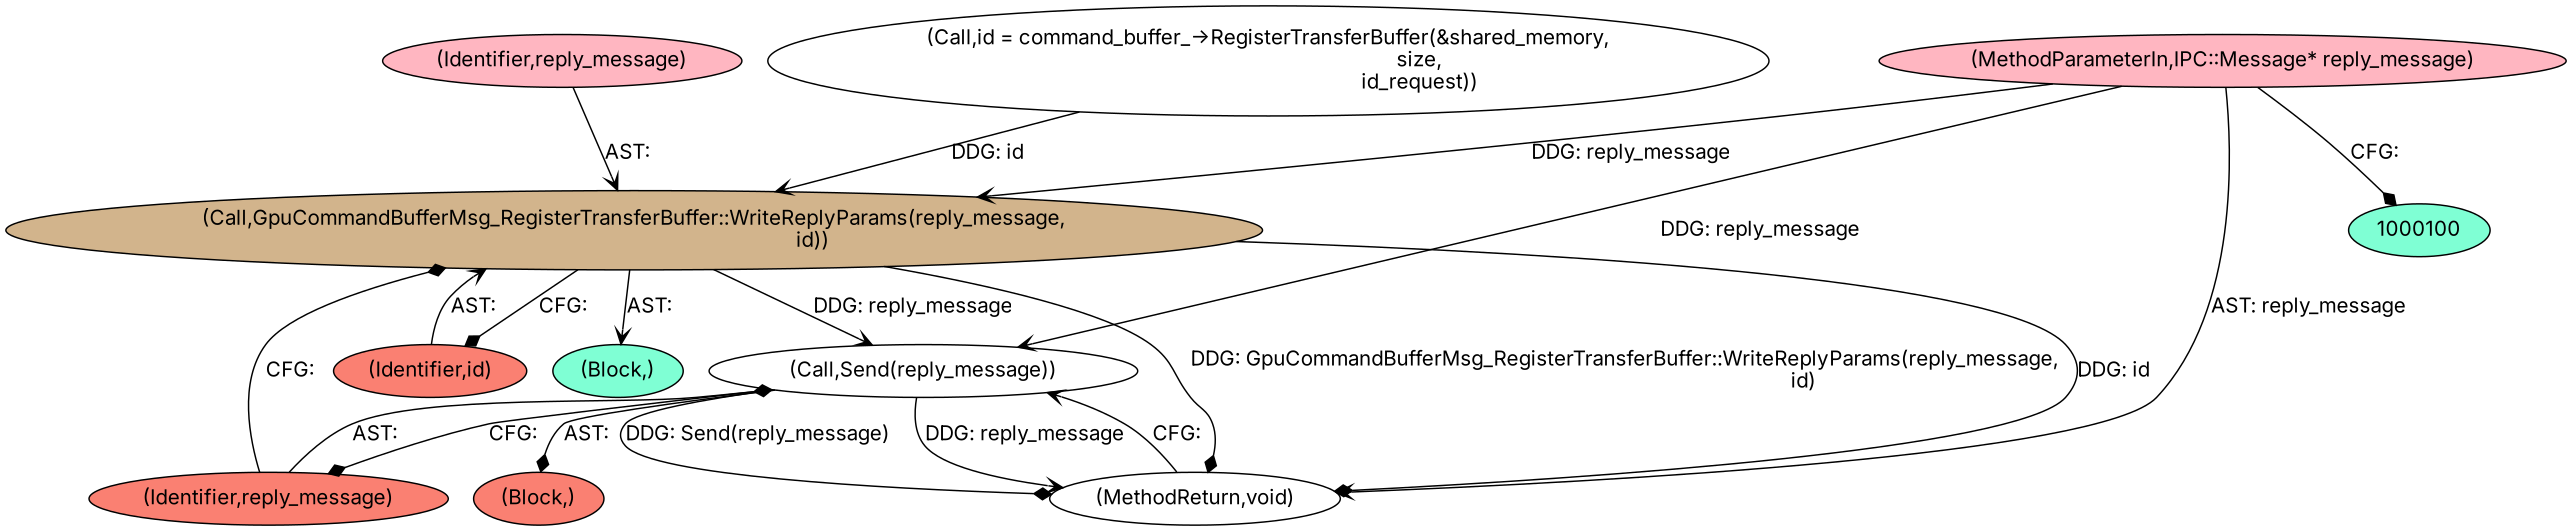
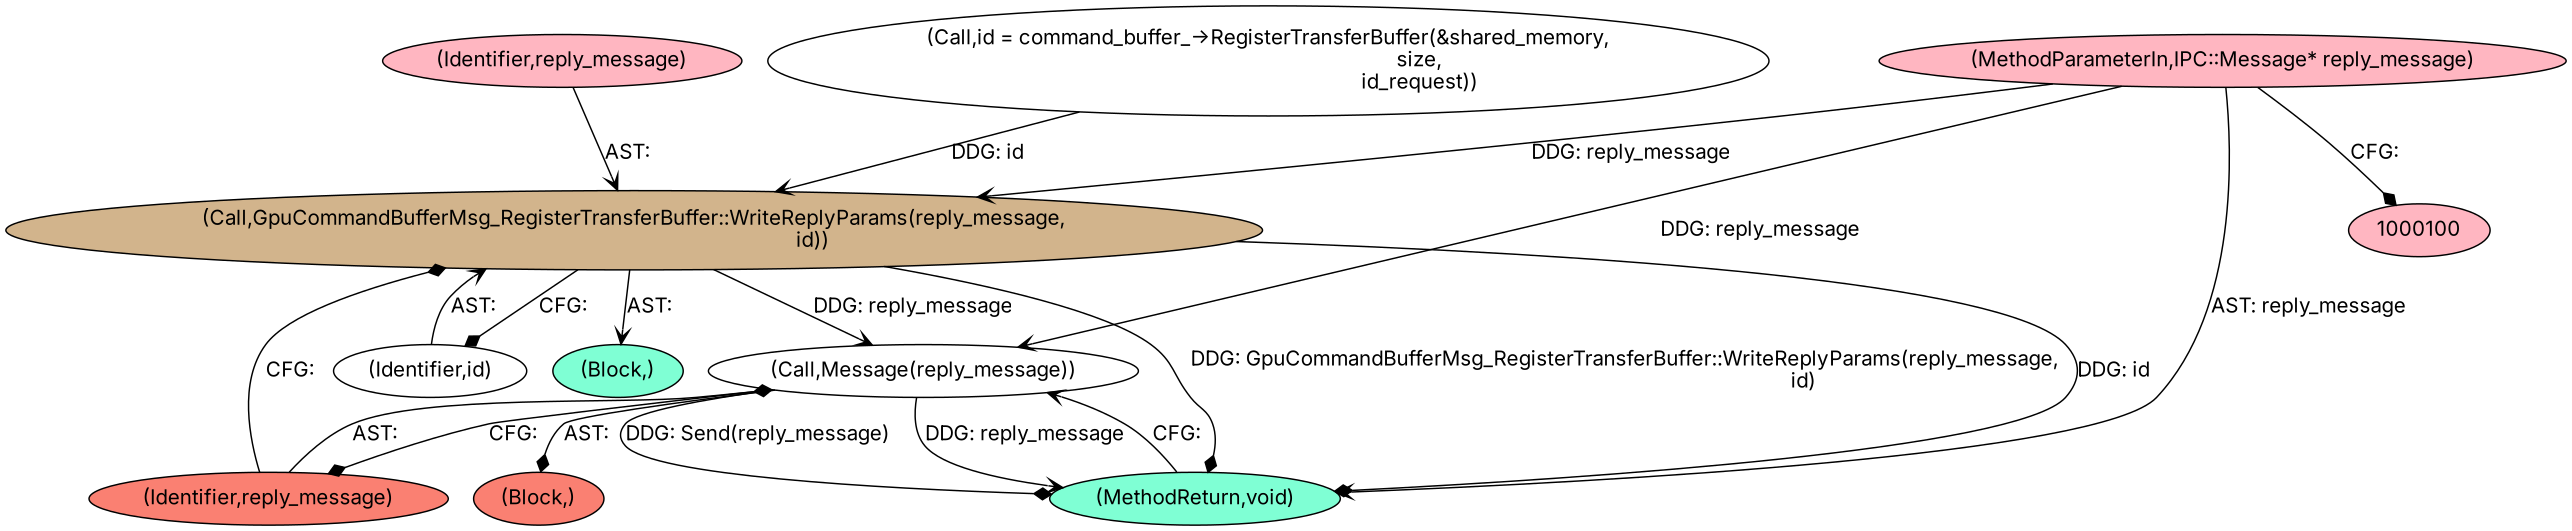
(2419, 230) -> (2419, 230)
(430, 371) -> (430, 371)
(923, 371) -> (923, 371)
(1195, 499) -> (1195, 499)
